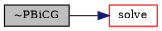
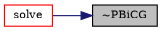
(84, 16) -> (67, 16)
